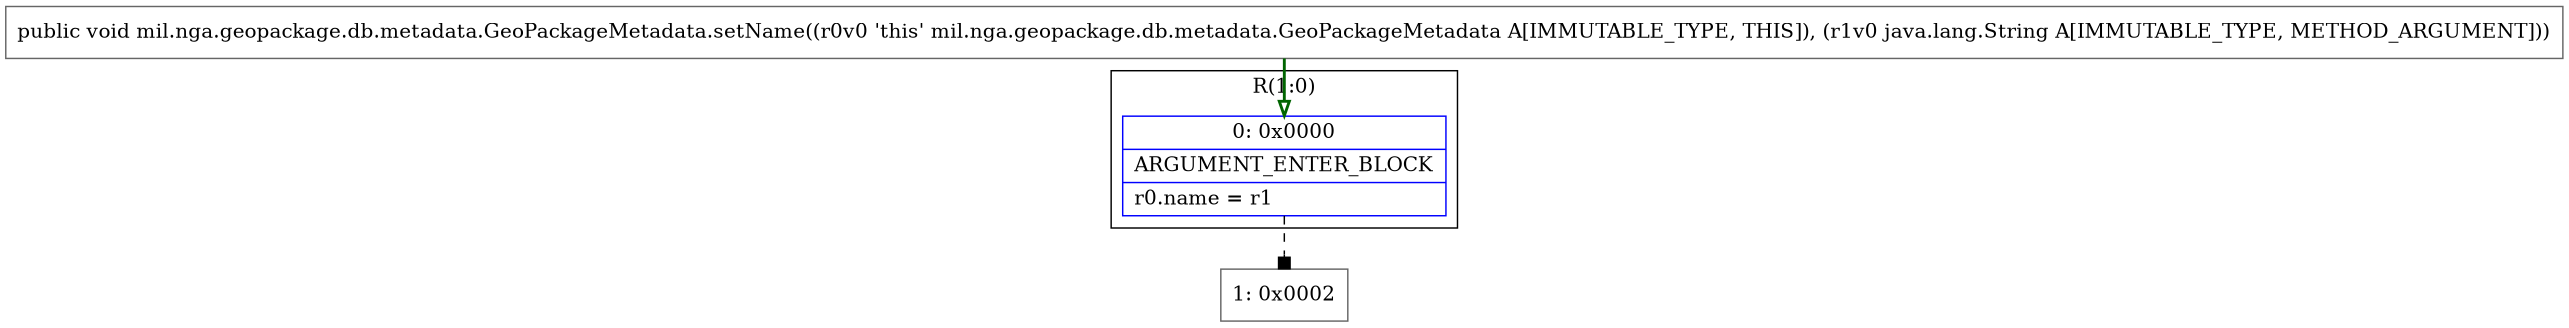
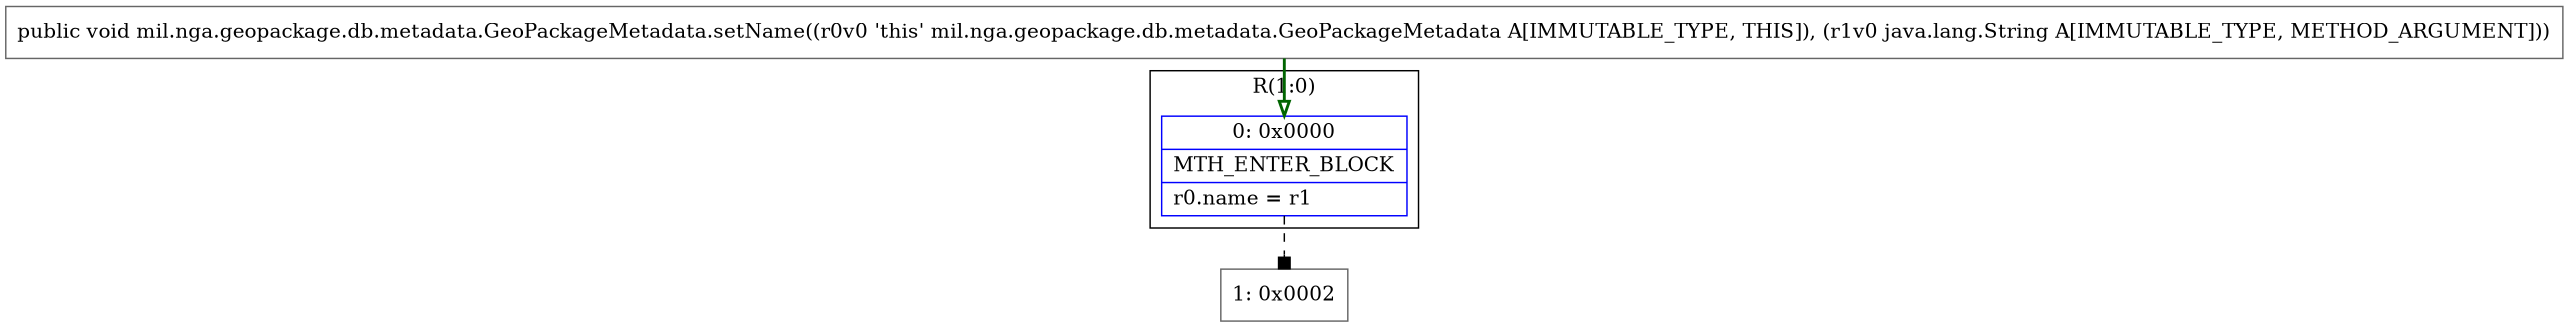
(1284, 165) -> (1284, 165)
